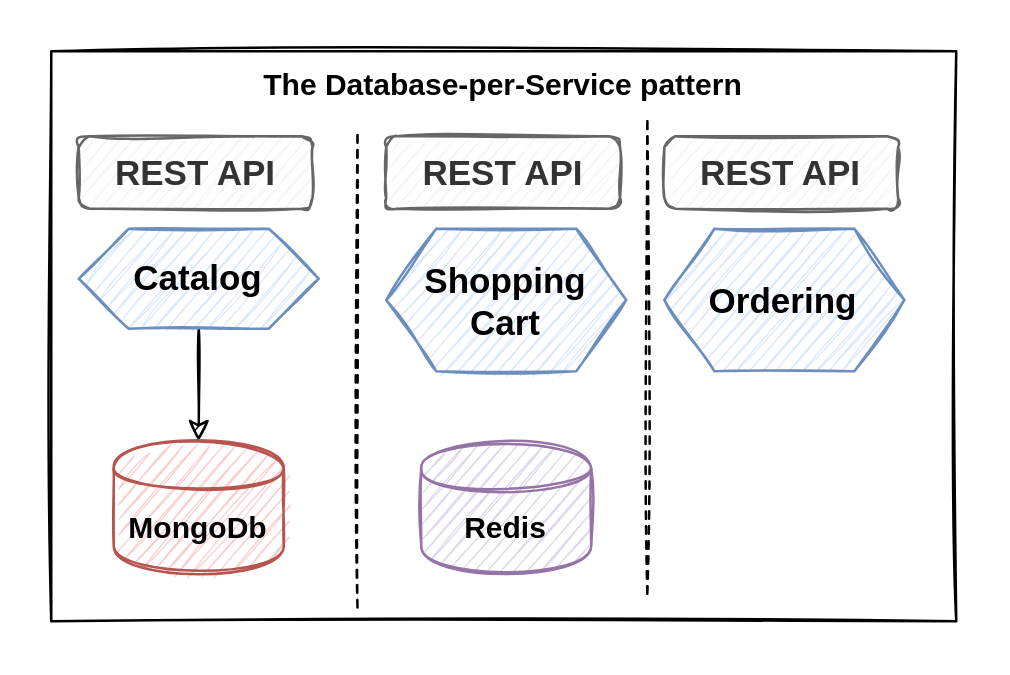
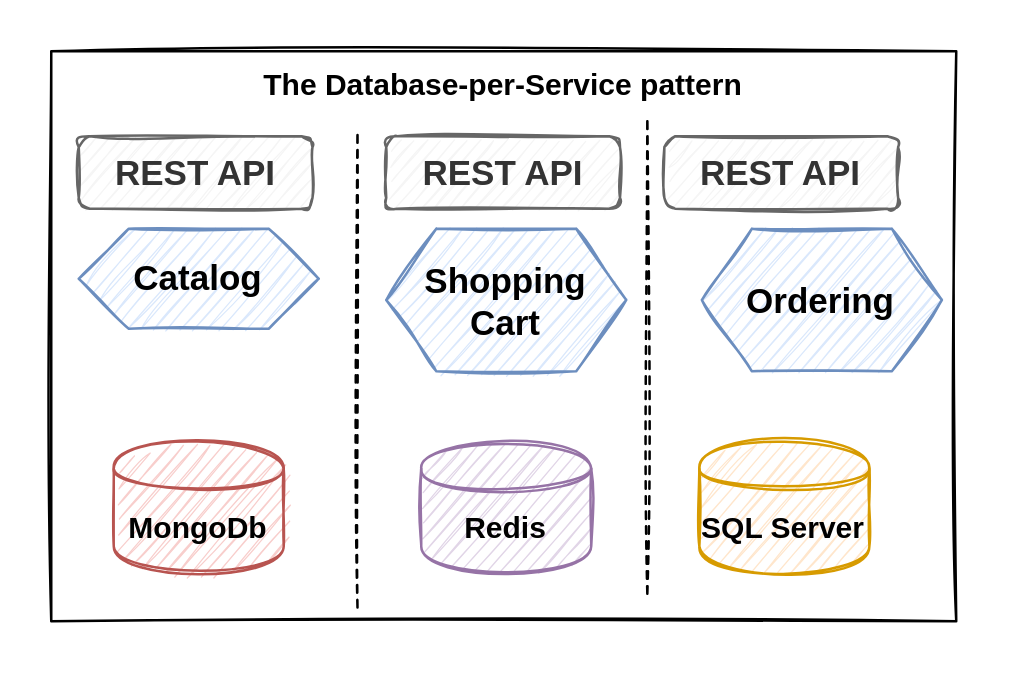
(784, 300) -> (822, 300)
(199, 378) -> none
none -> (784, 508)
